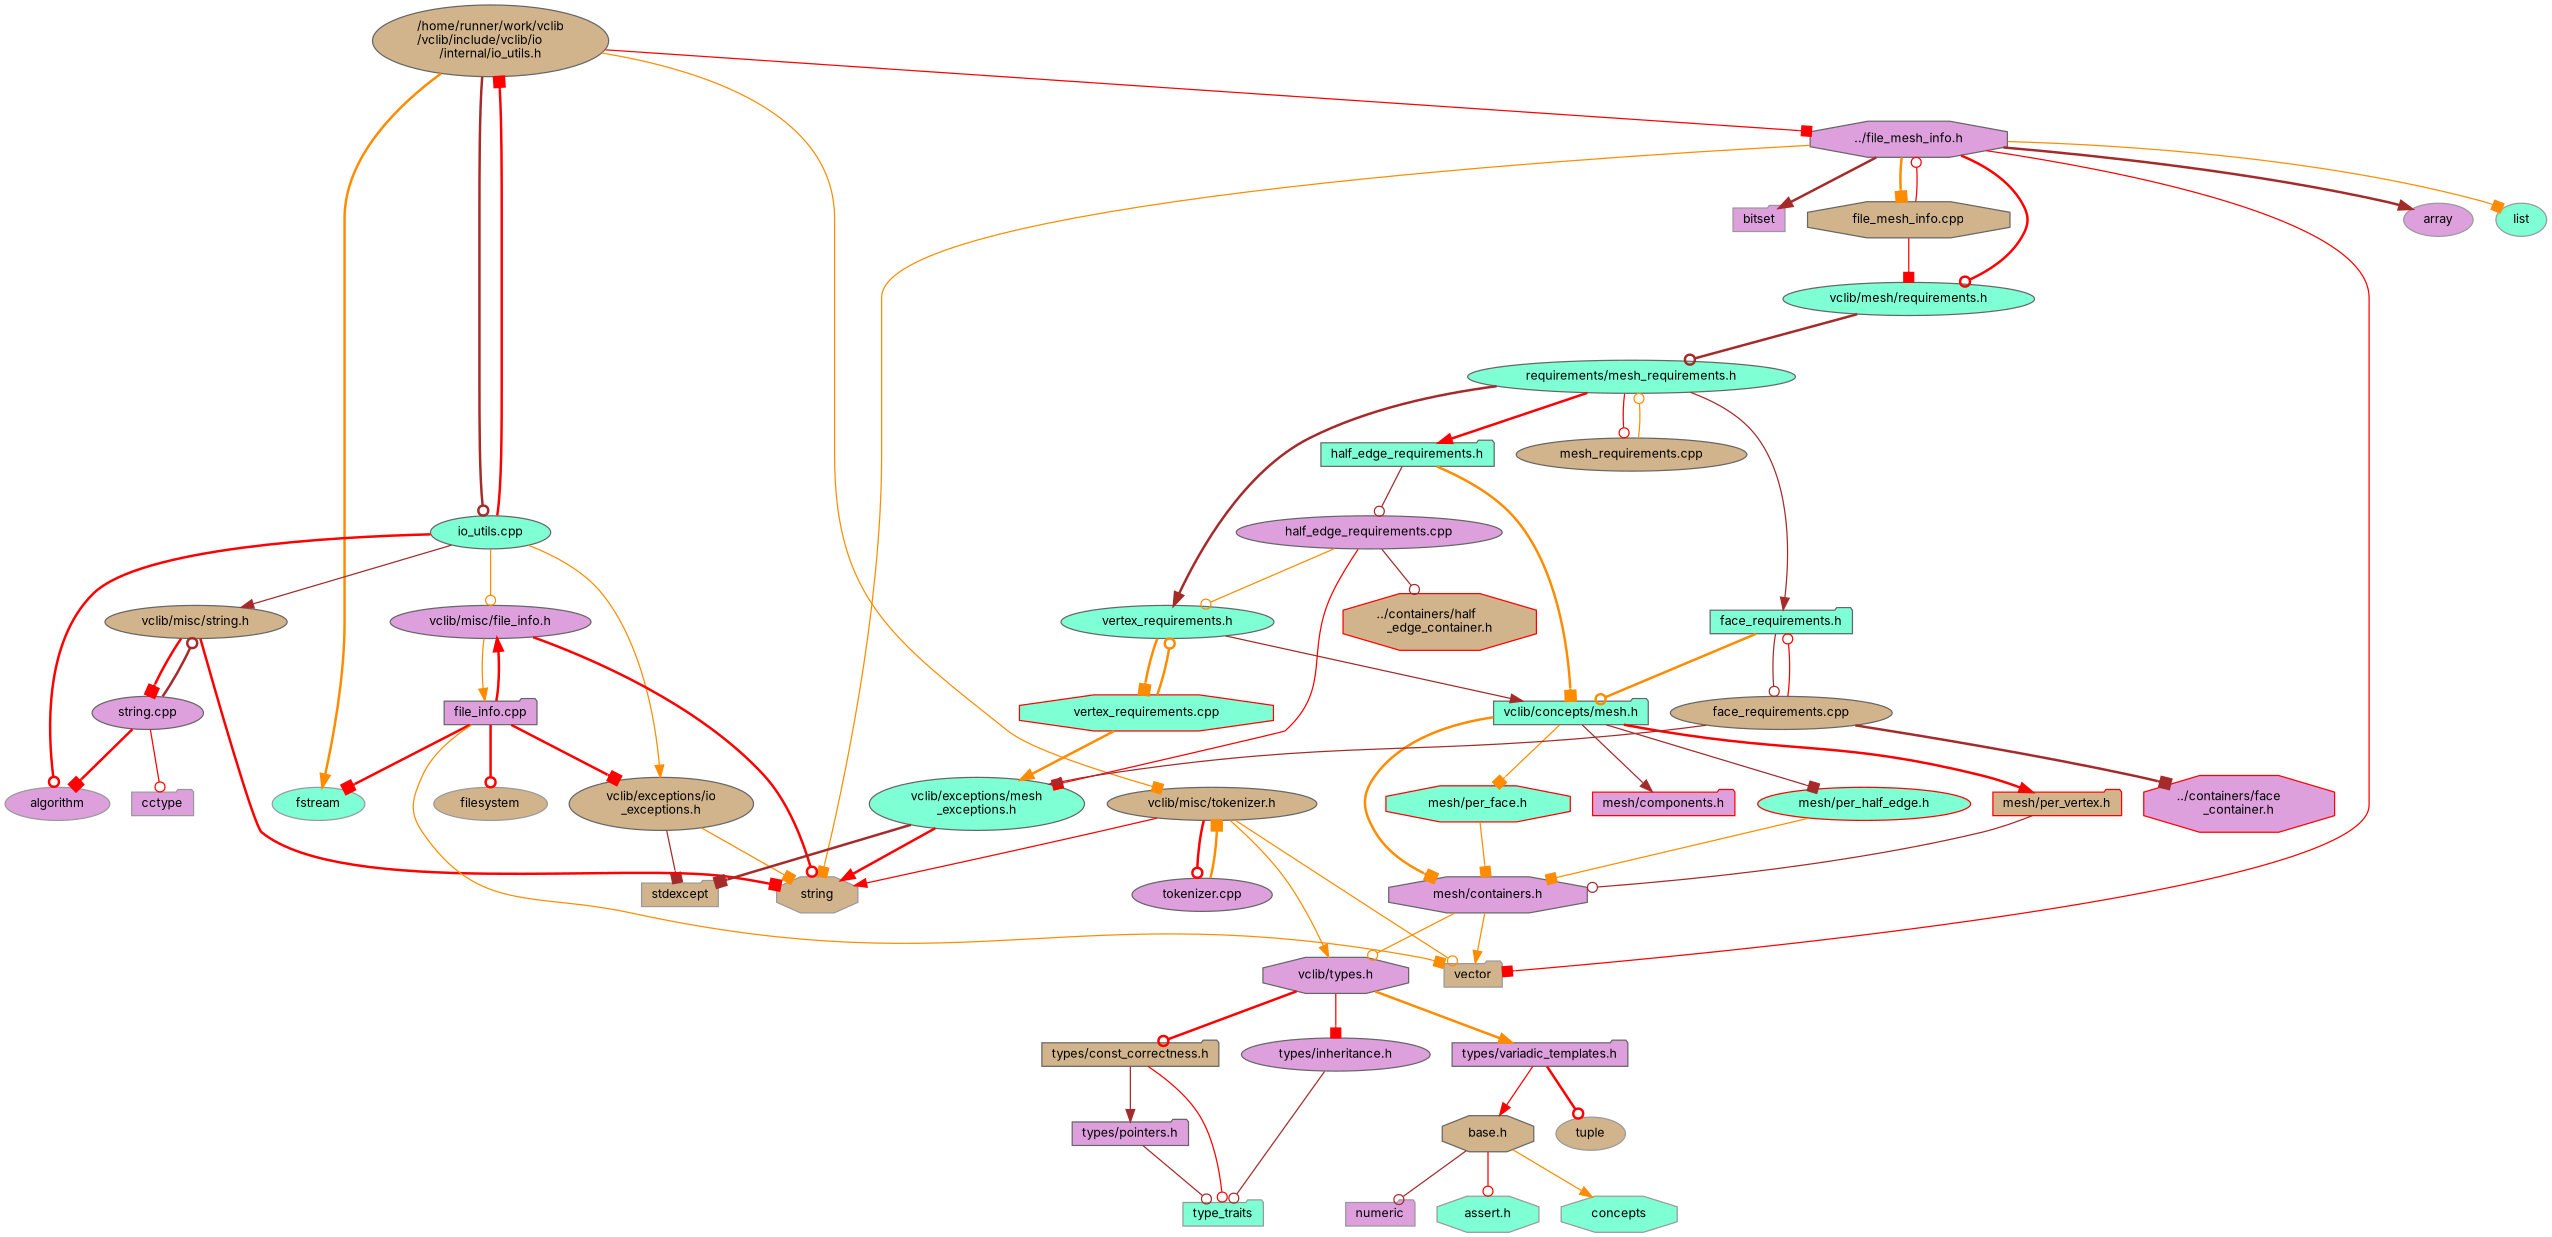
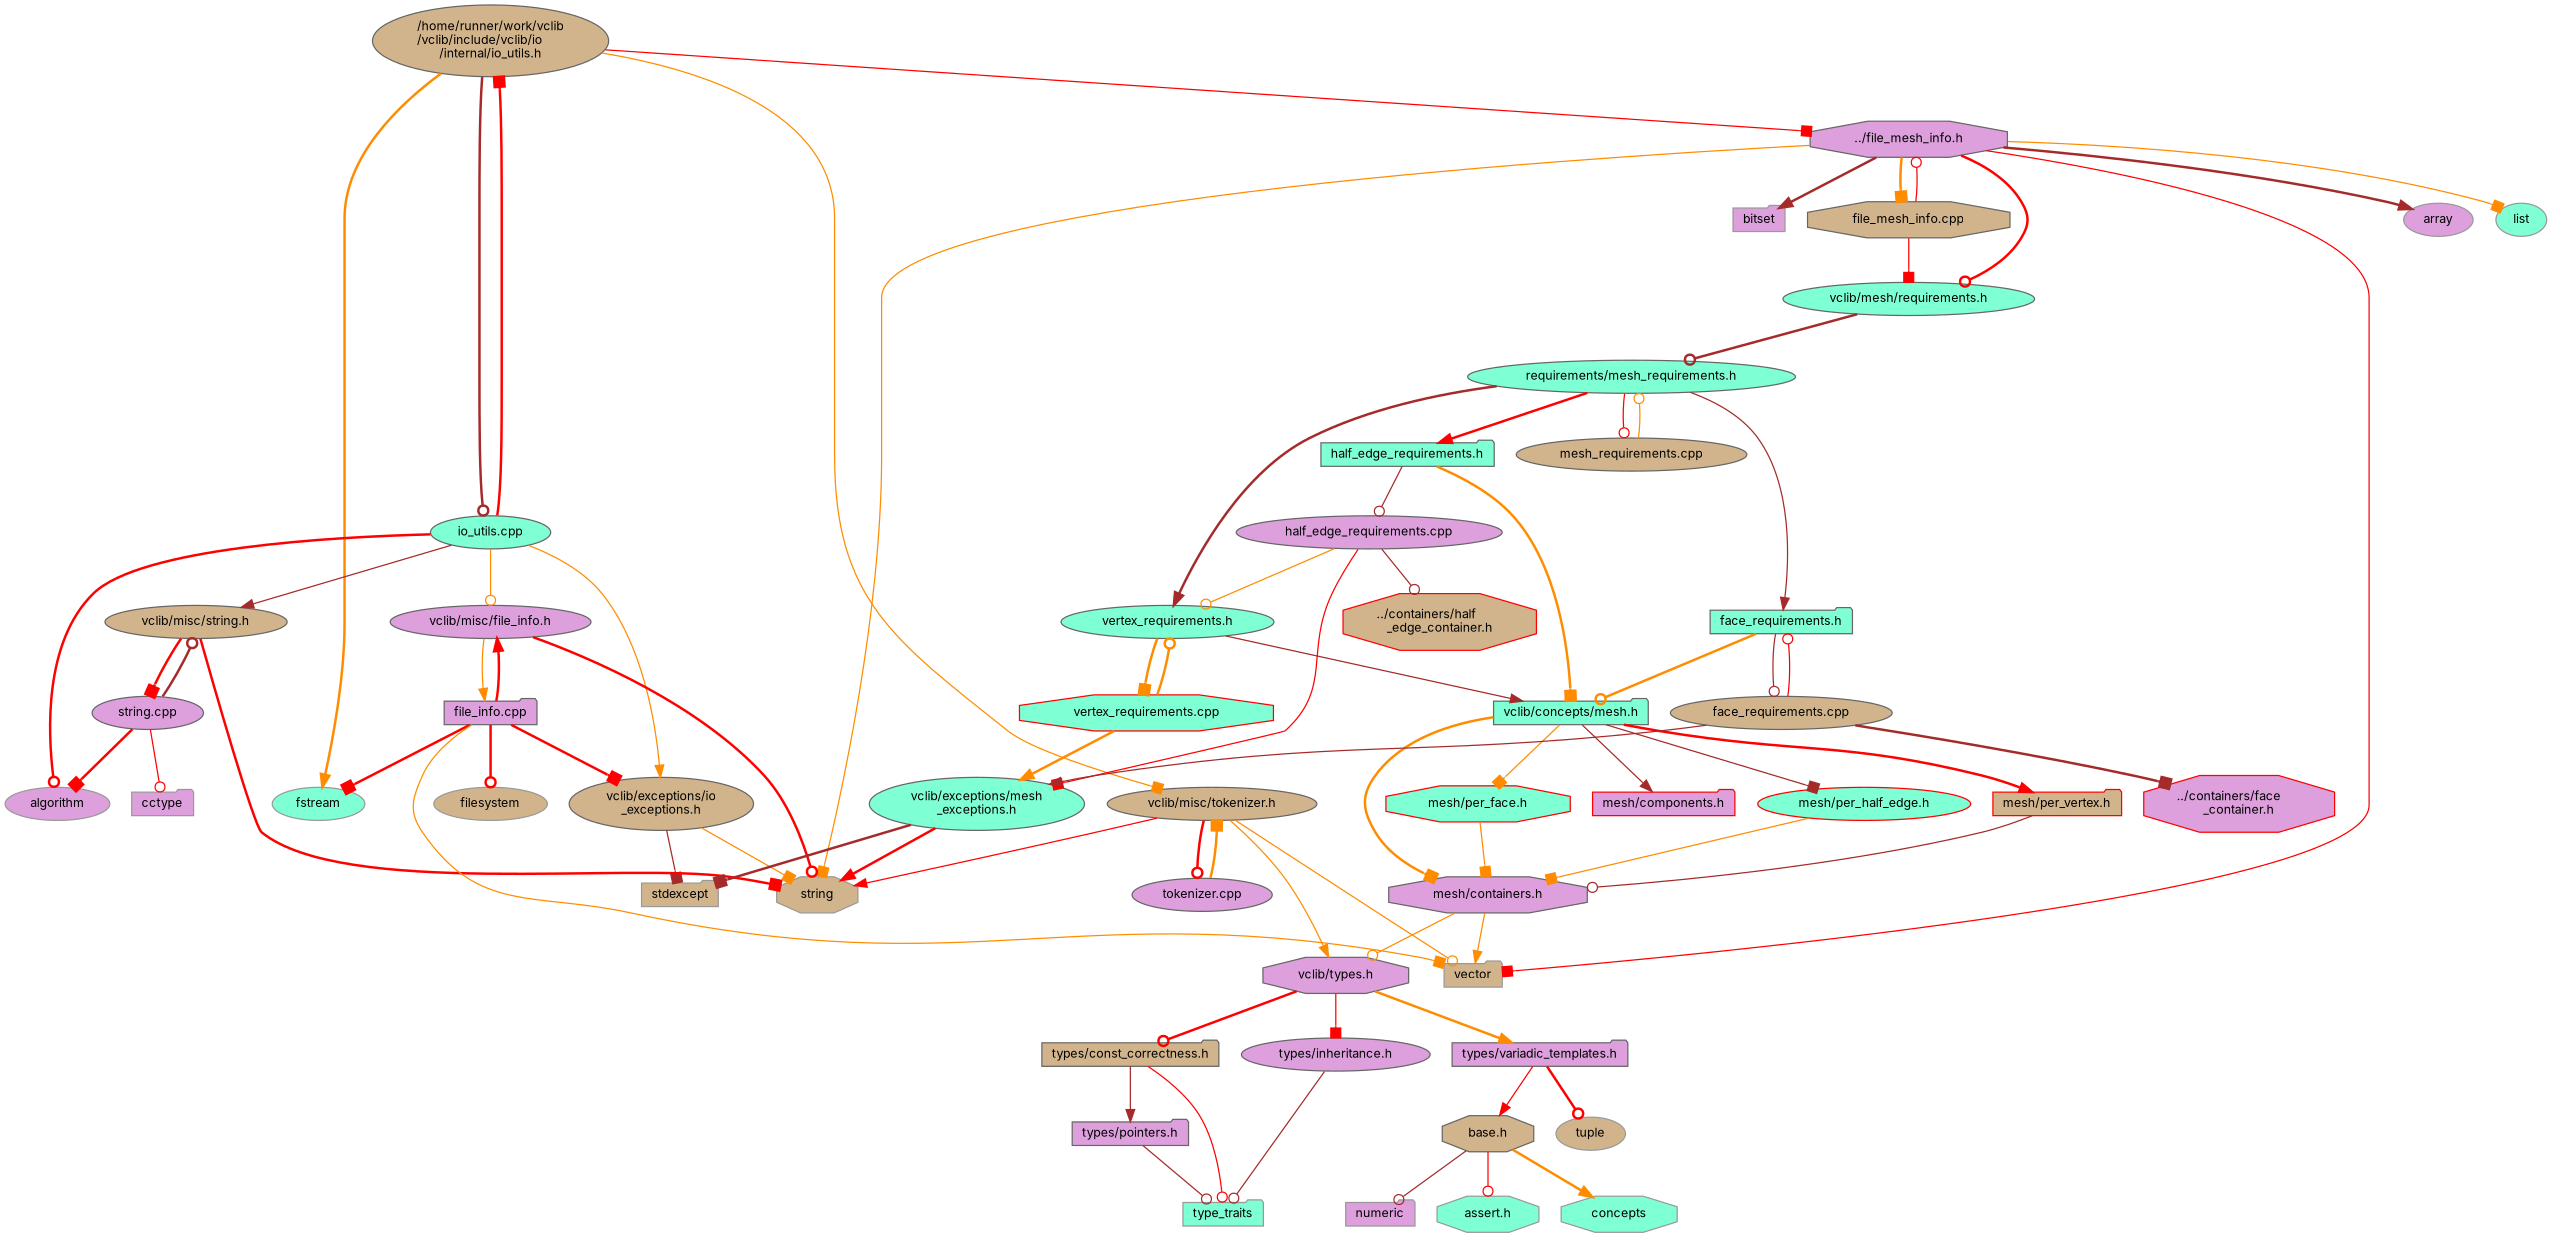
(1547, 1170) -> (1547, 1170)
